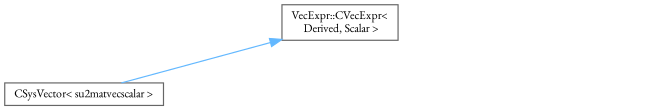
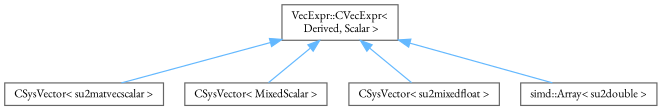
none -> (256, 94)
none -> (424, 94)
none -> (589, 94)
